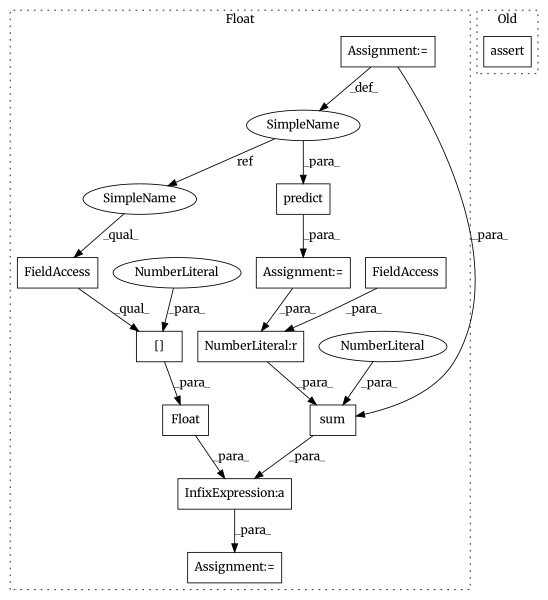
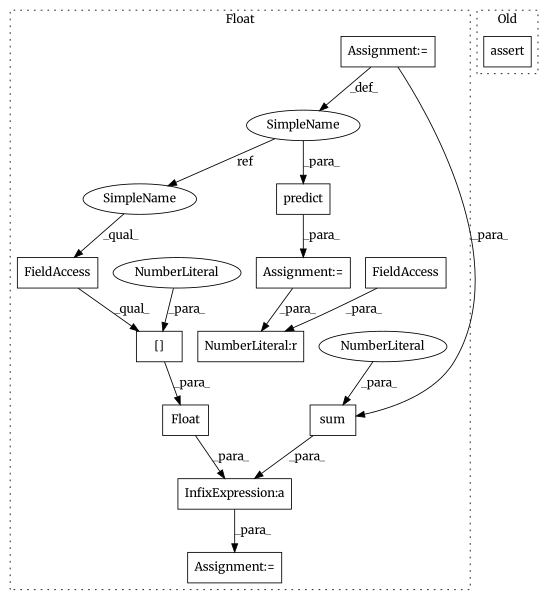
(289, 380) -> none
